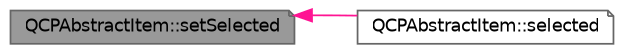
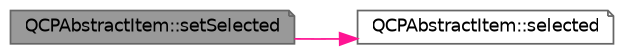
(335, 15) -> (317, 39)
